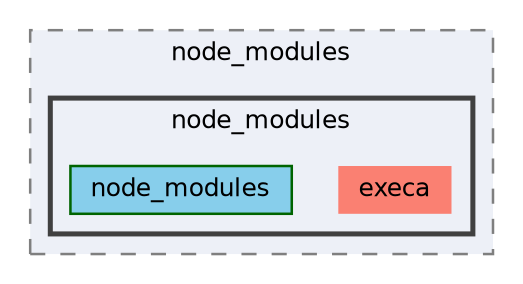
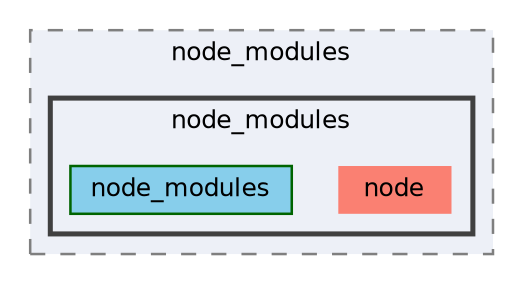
(395, 190) -> (395, 190)
